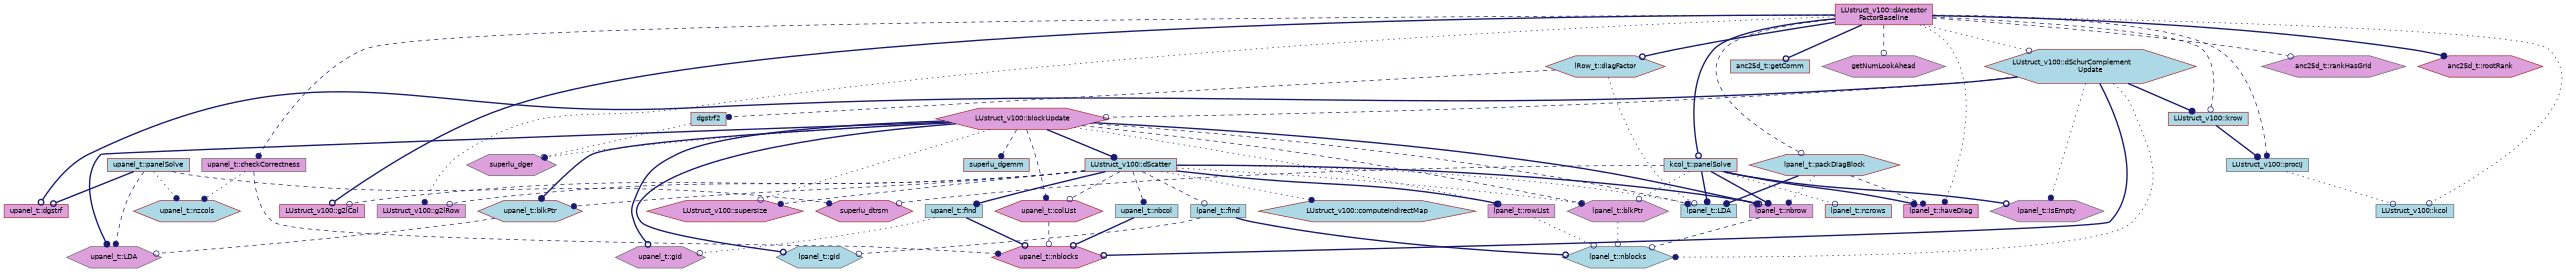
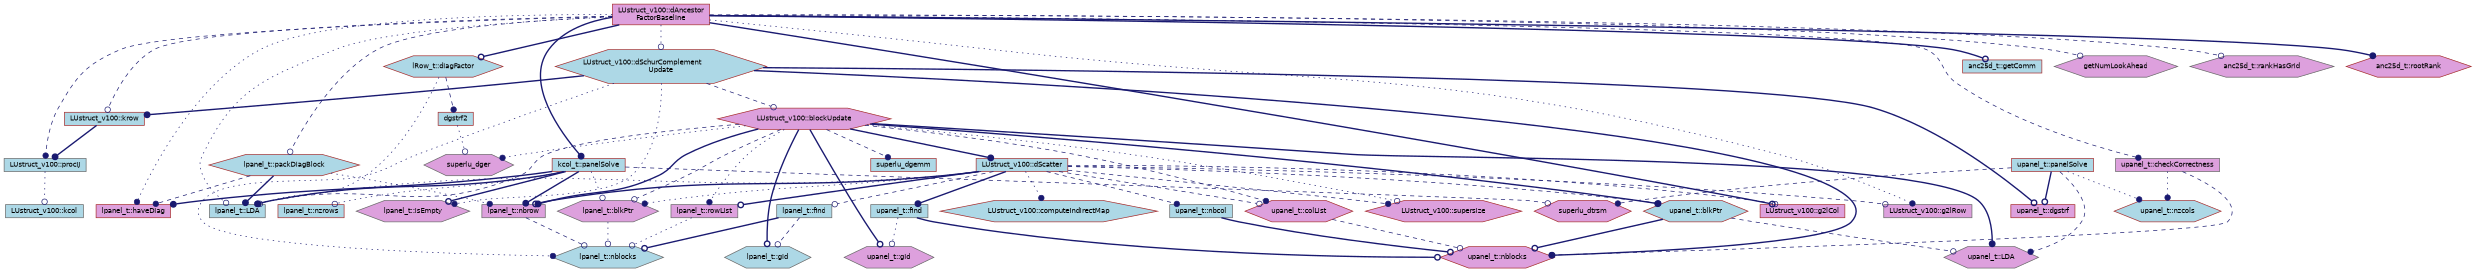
(2350, 28) -> (359, 42)
(1717, 47) -> (541, 70)
none -> (1600, 233)
